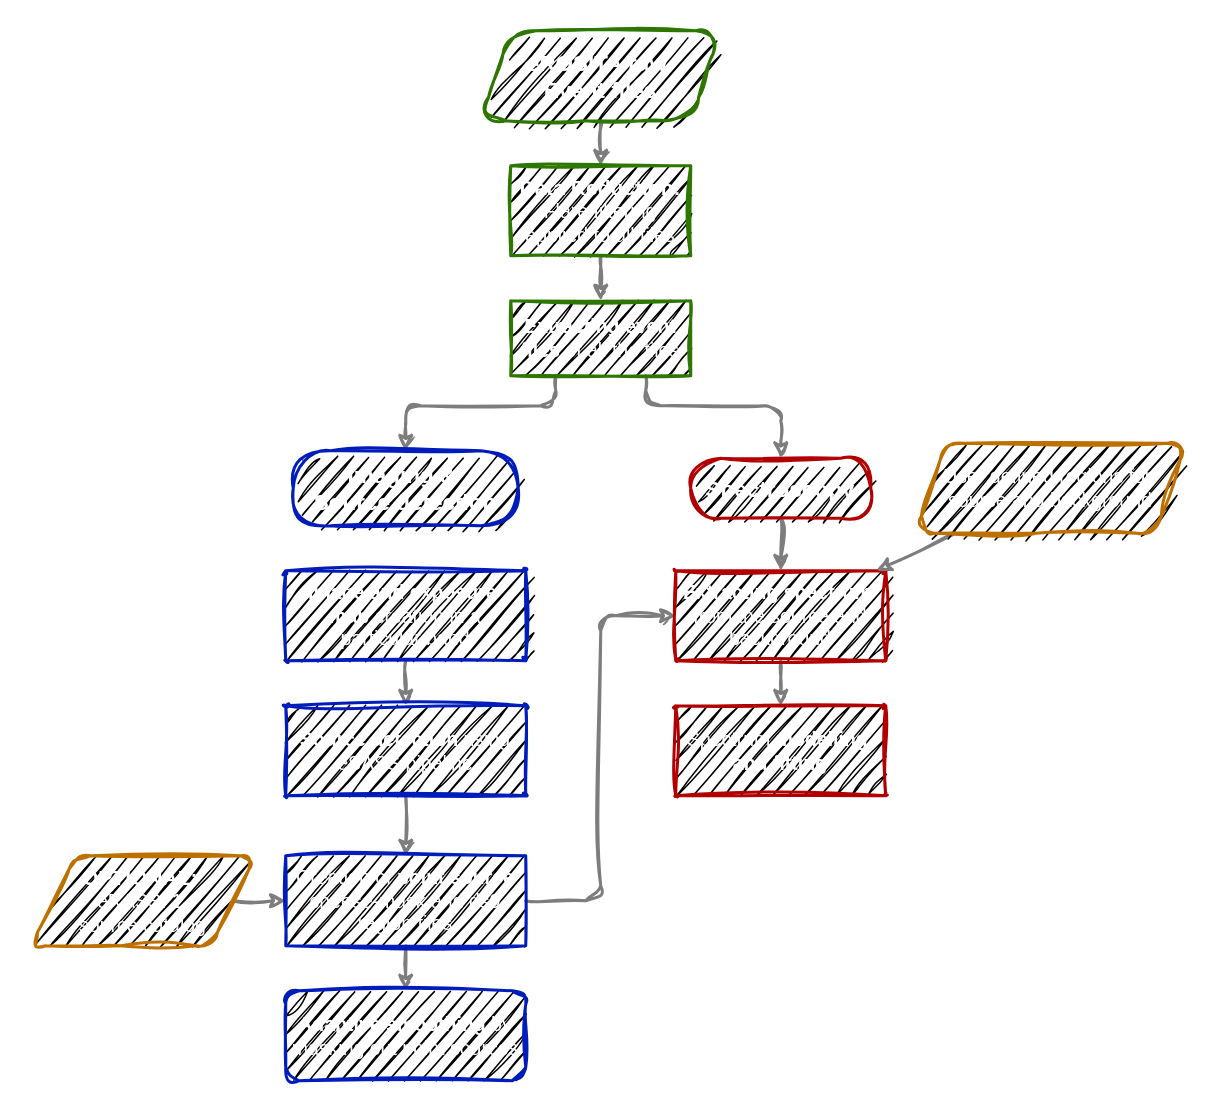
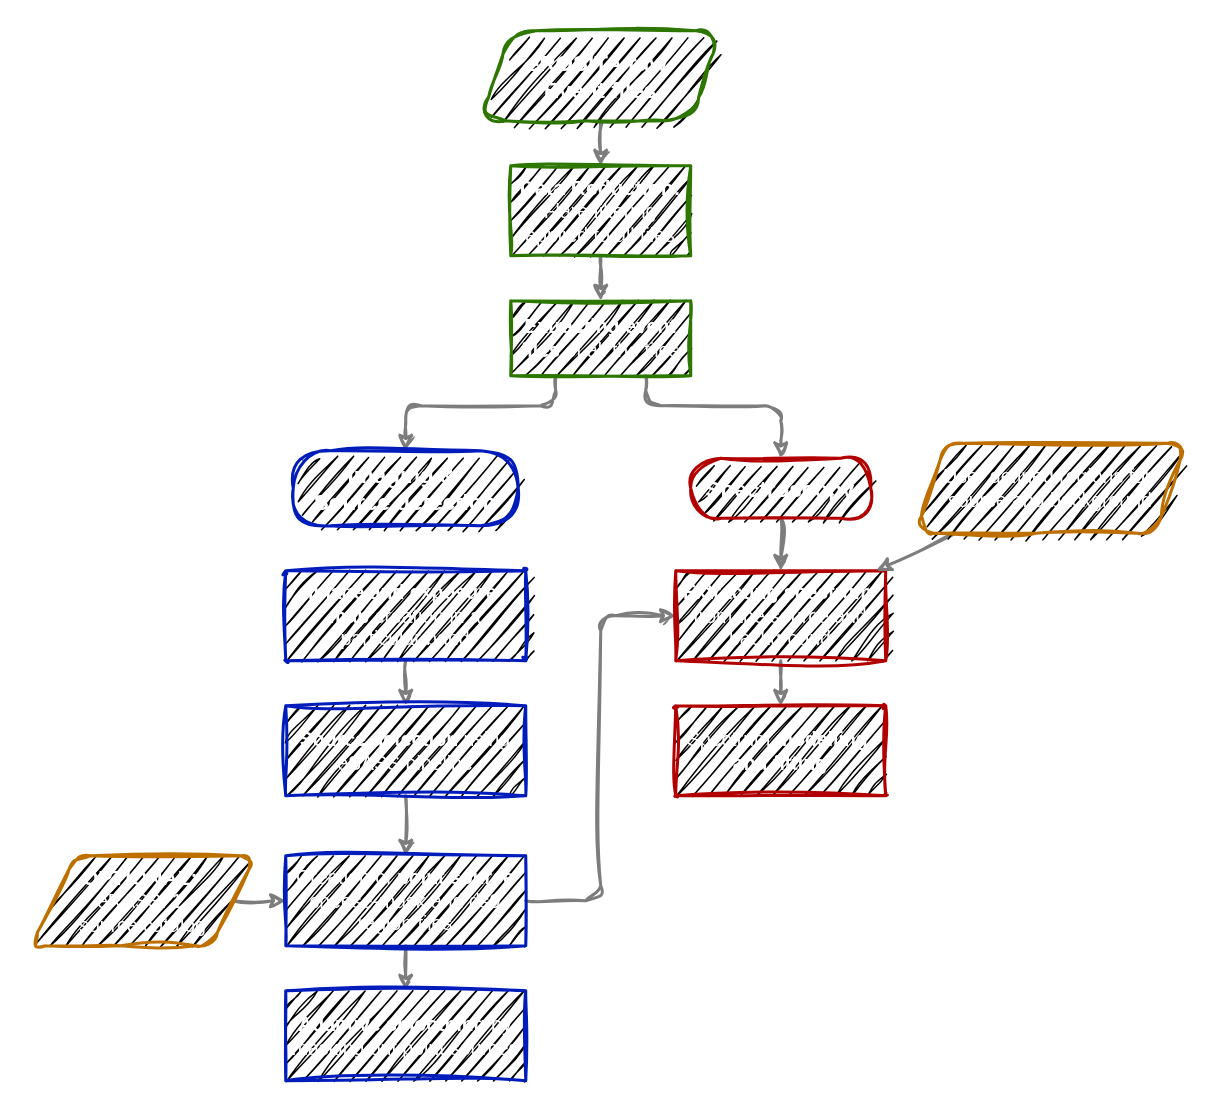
(781, 616) -> (781, 616)
(406, 751) -> (406, 751)
(406, 1036) -> (406, 1036)
